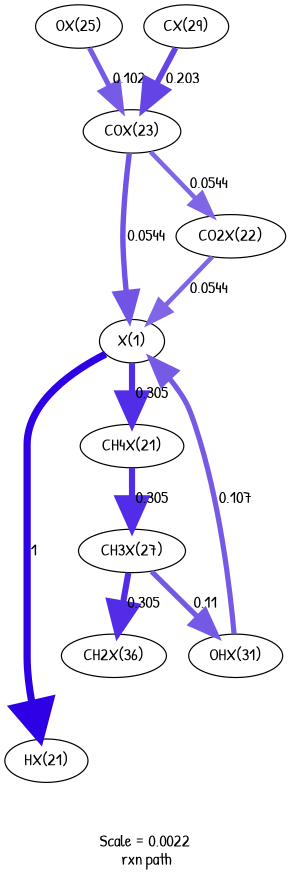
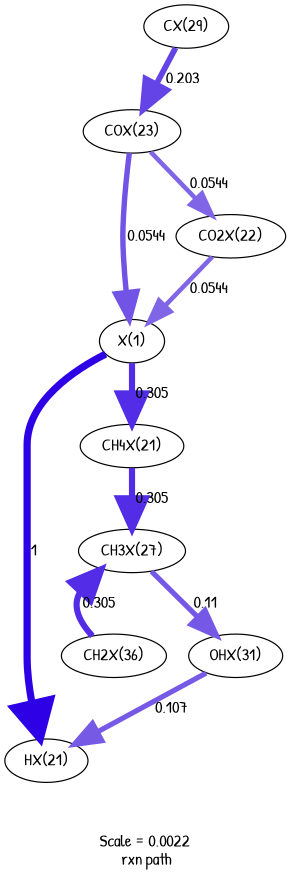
(79, 27) -> none
(215, 502) -> (152, 702)
(126, 588) -> (79, 615)
